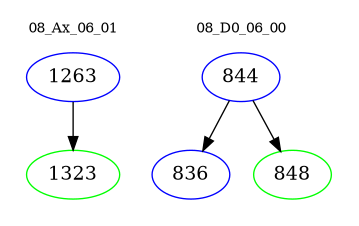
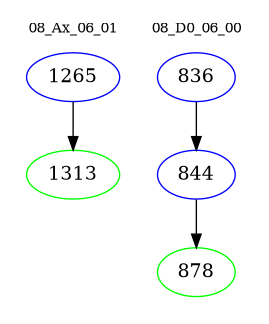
(73, 77) -> (73, 77)
(219, 120) -> (196, 119)
(73, 175) -> (73, 175)
(292, 175) -> (196, 272)
